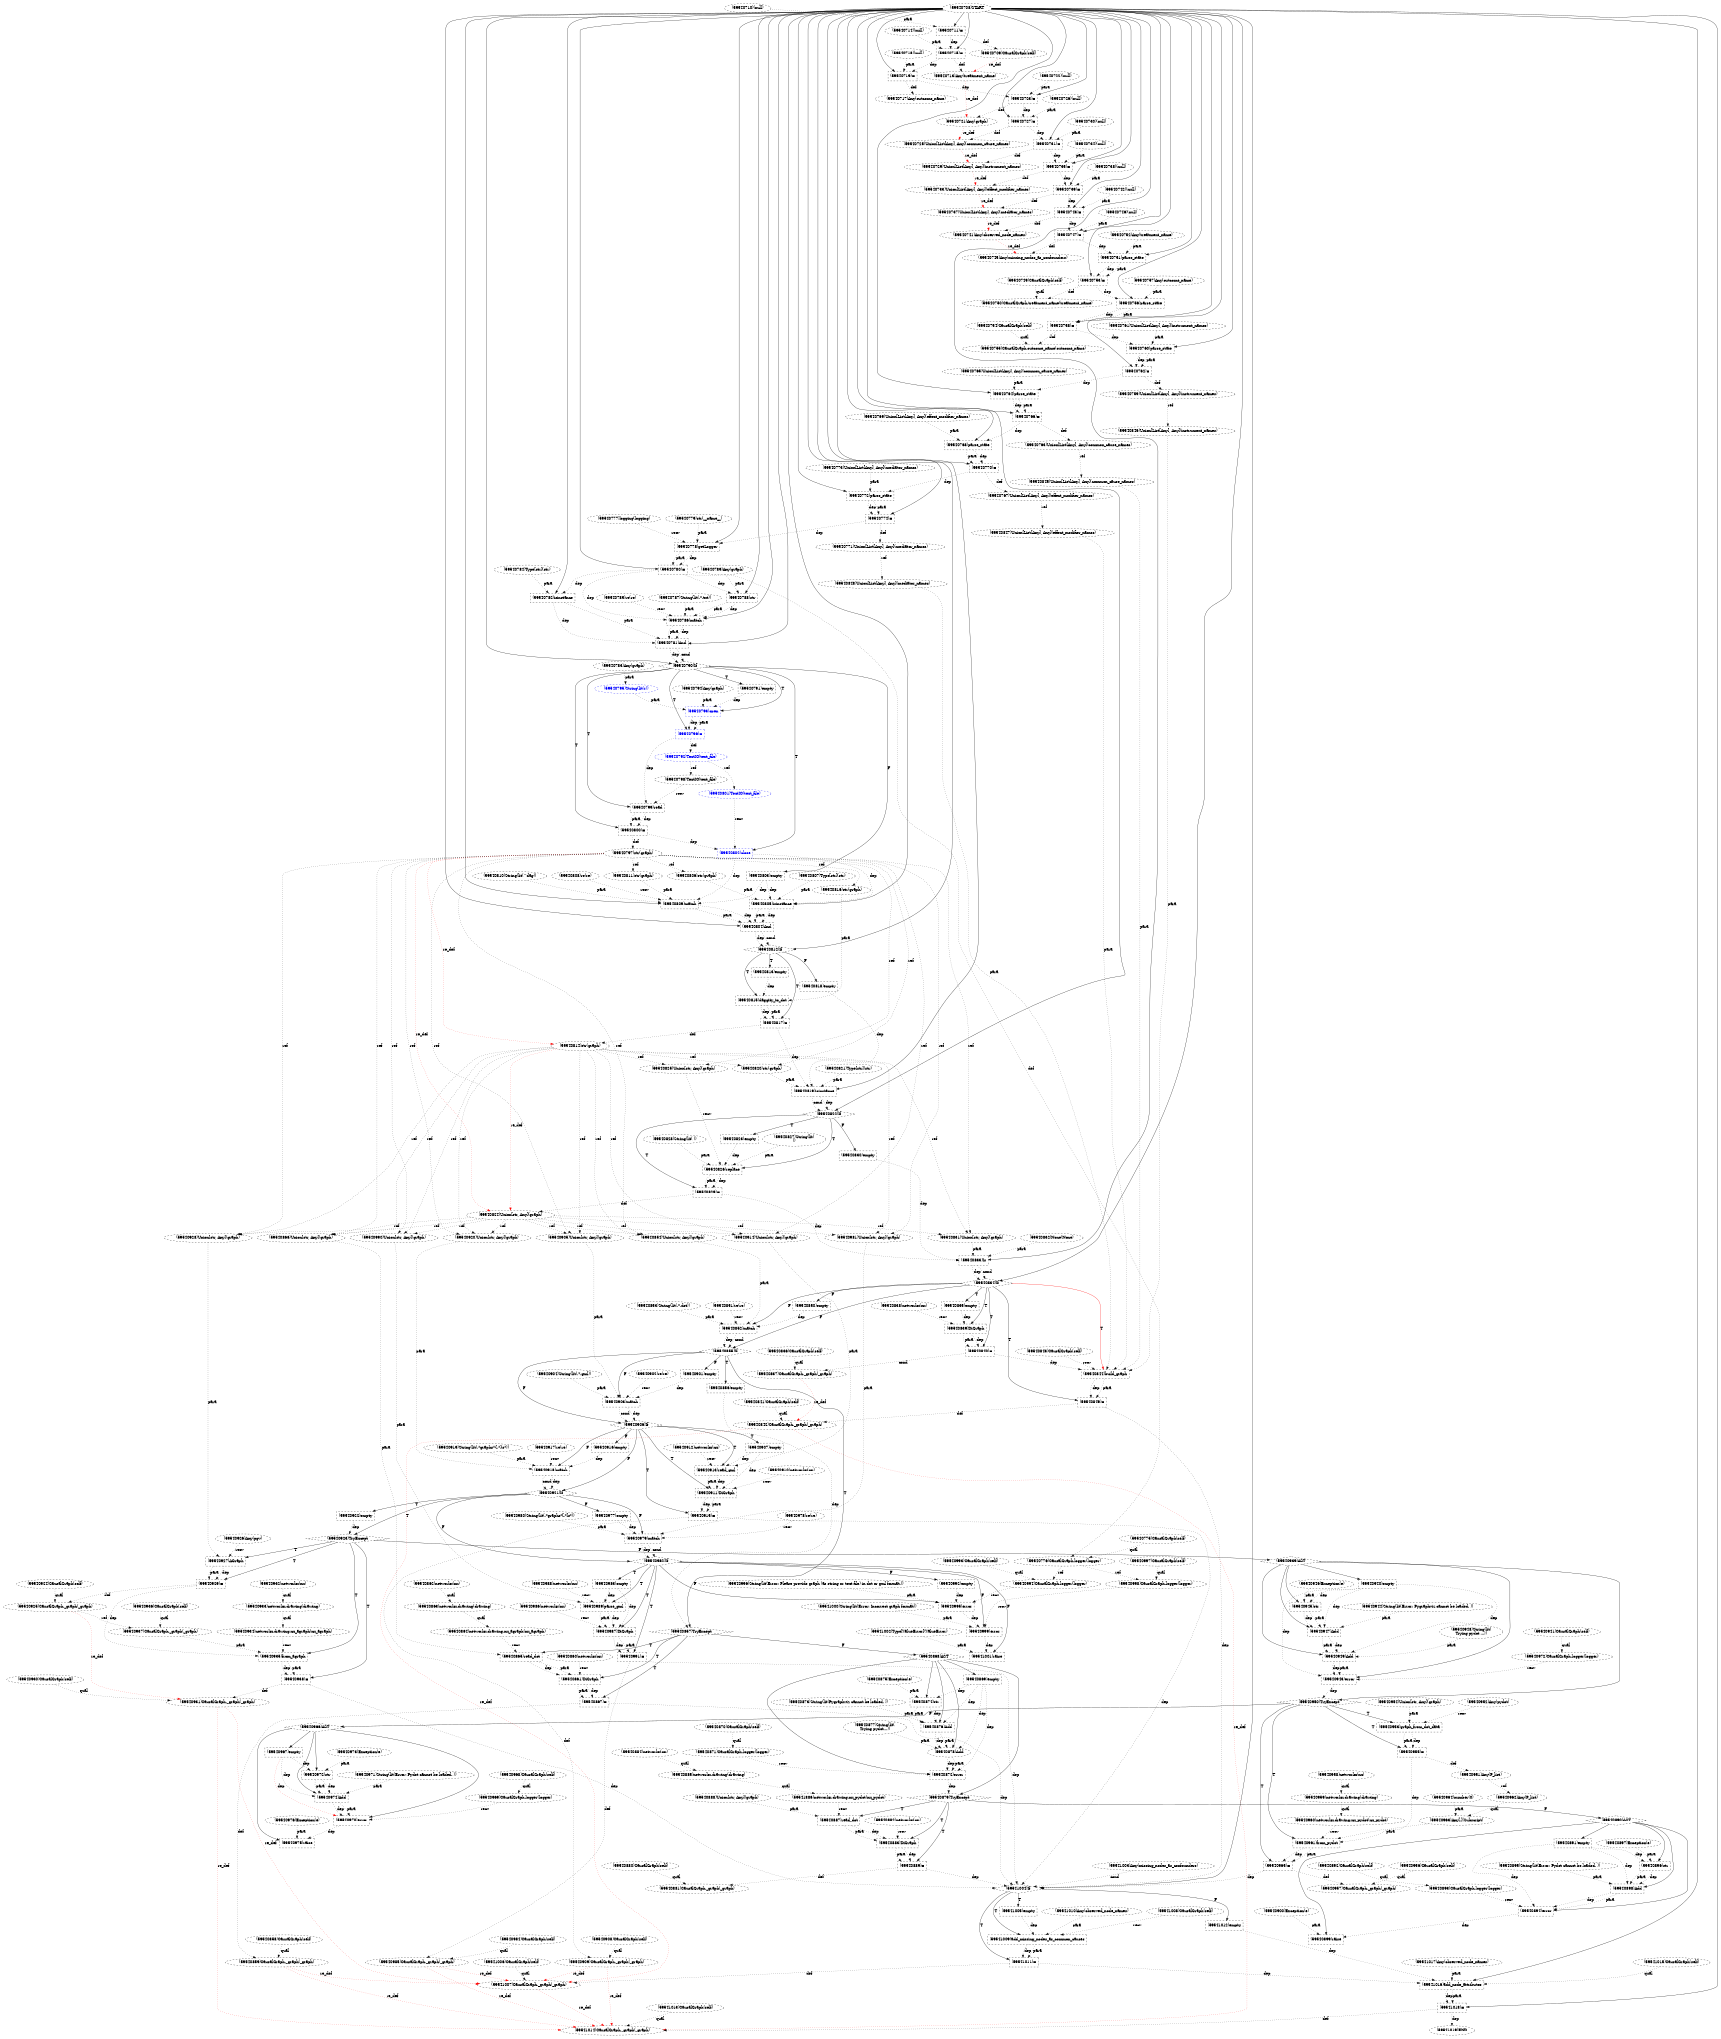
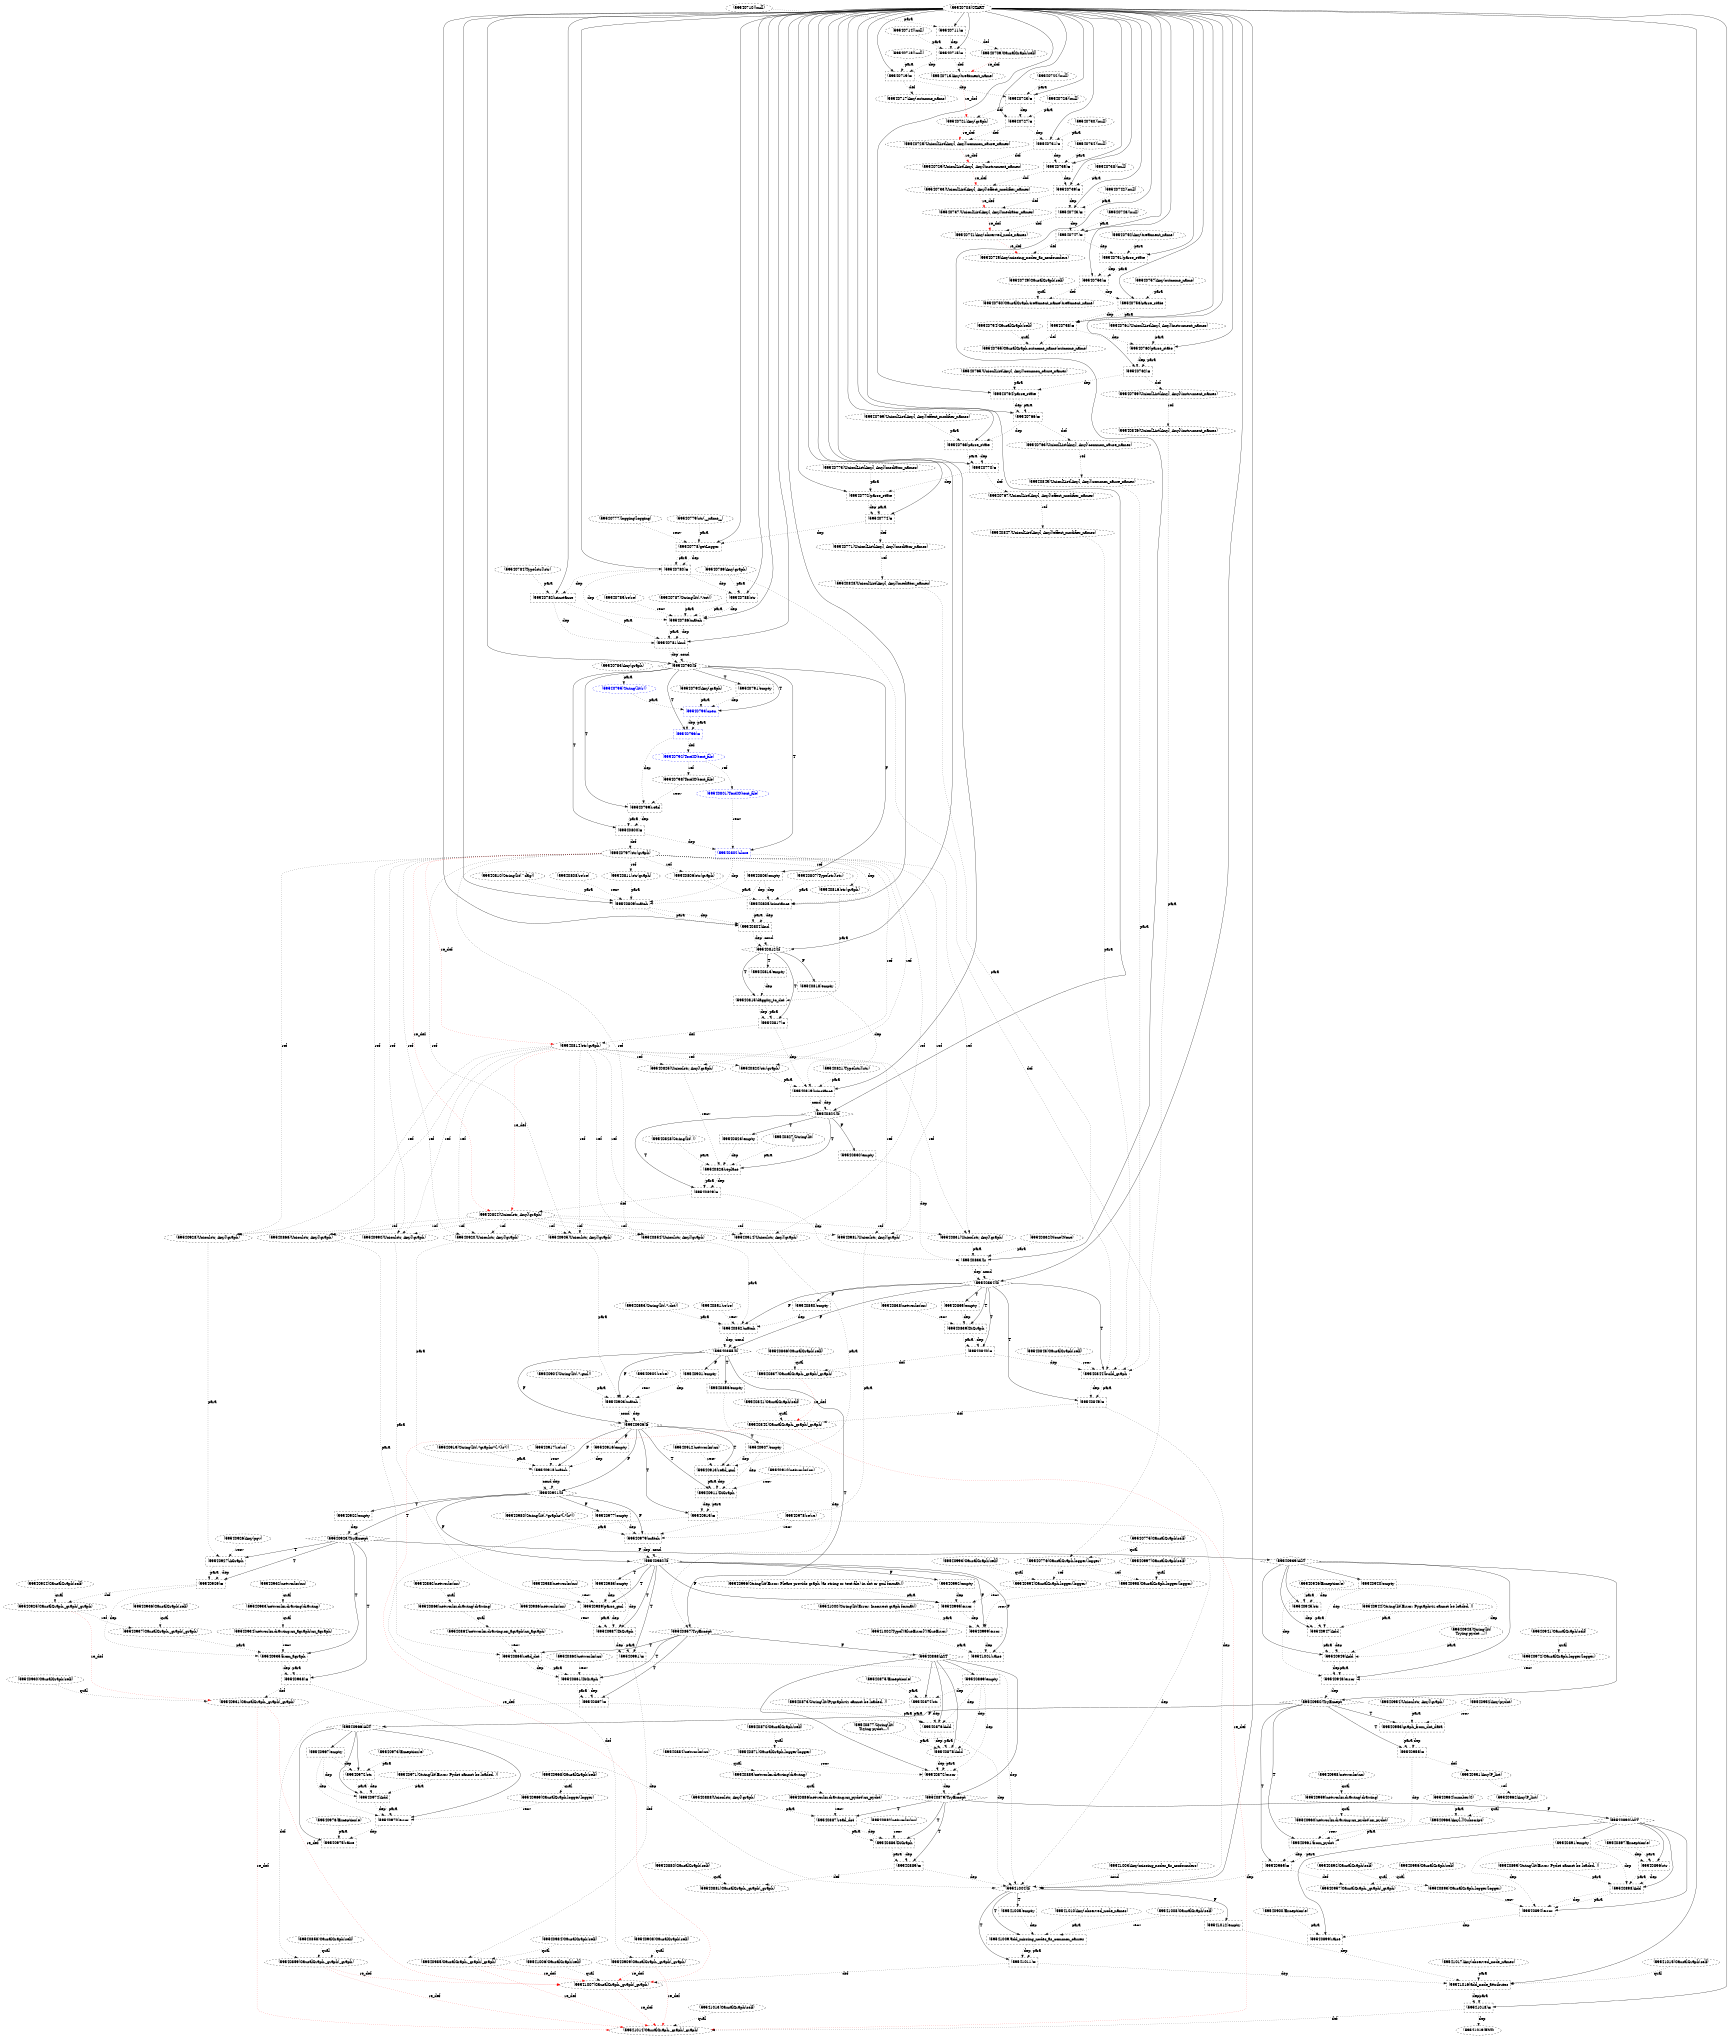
(1089, 1294) -> (1089, 1294)
(903, 1363) -> (902, 1363)
(289, 1797) -> (331, 1797)
(839, 1798) -> (835, 1798)
